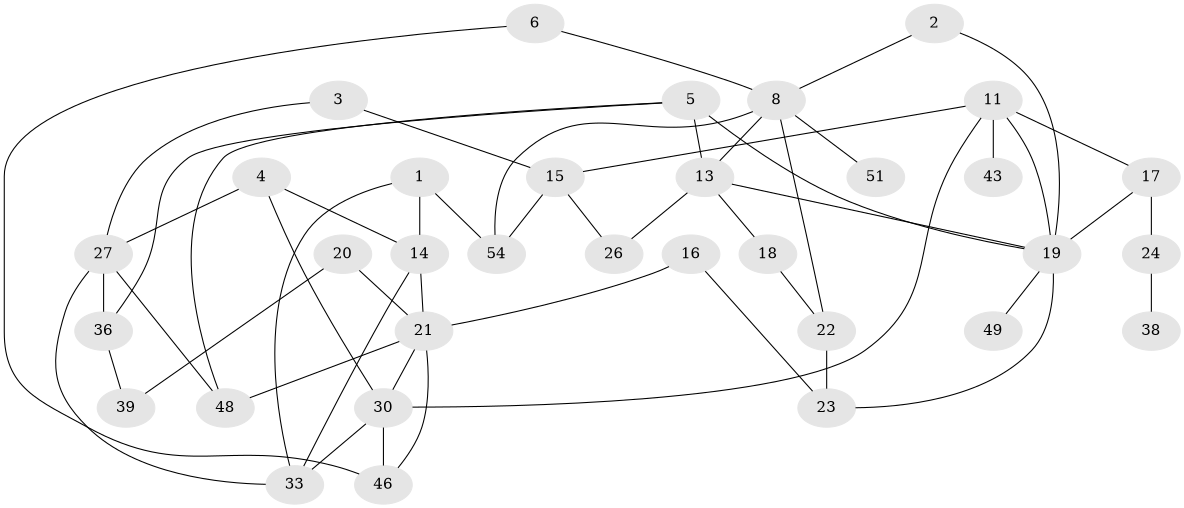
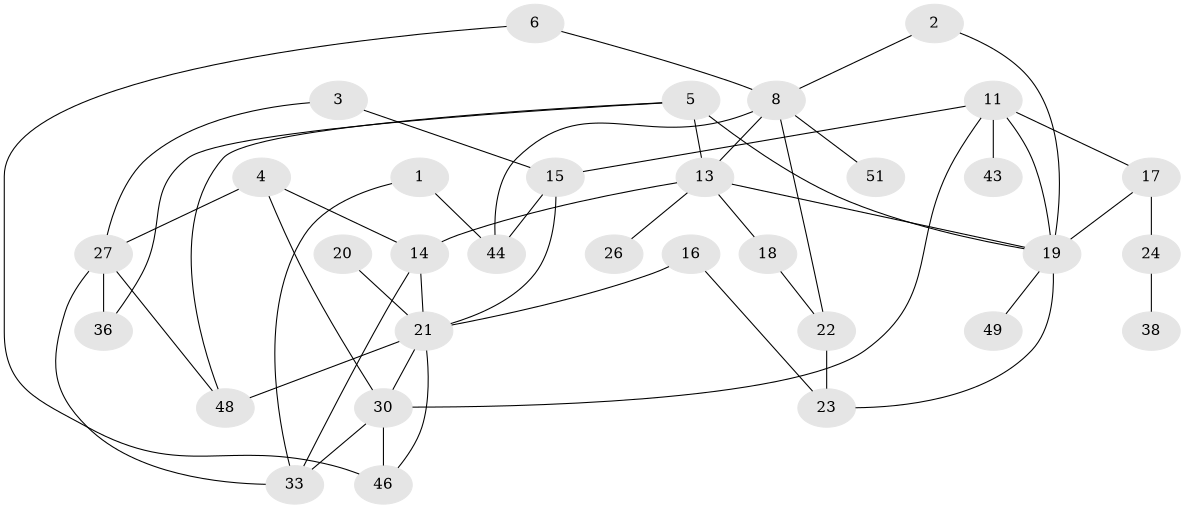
(420, 216) -> (564, 205)
(585, 216) -> (529, 280)
(497, 254) -> (497, 254)
(126, 408) -> none
